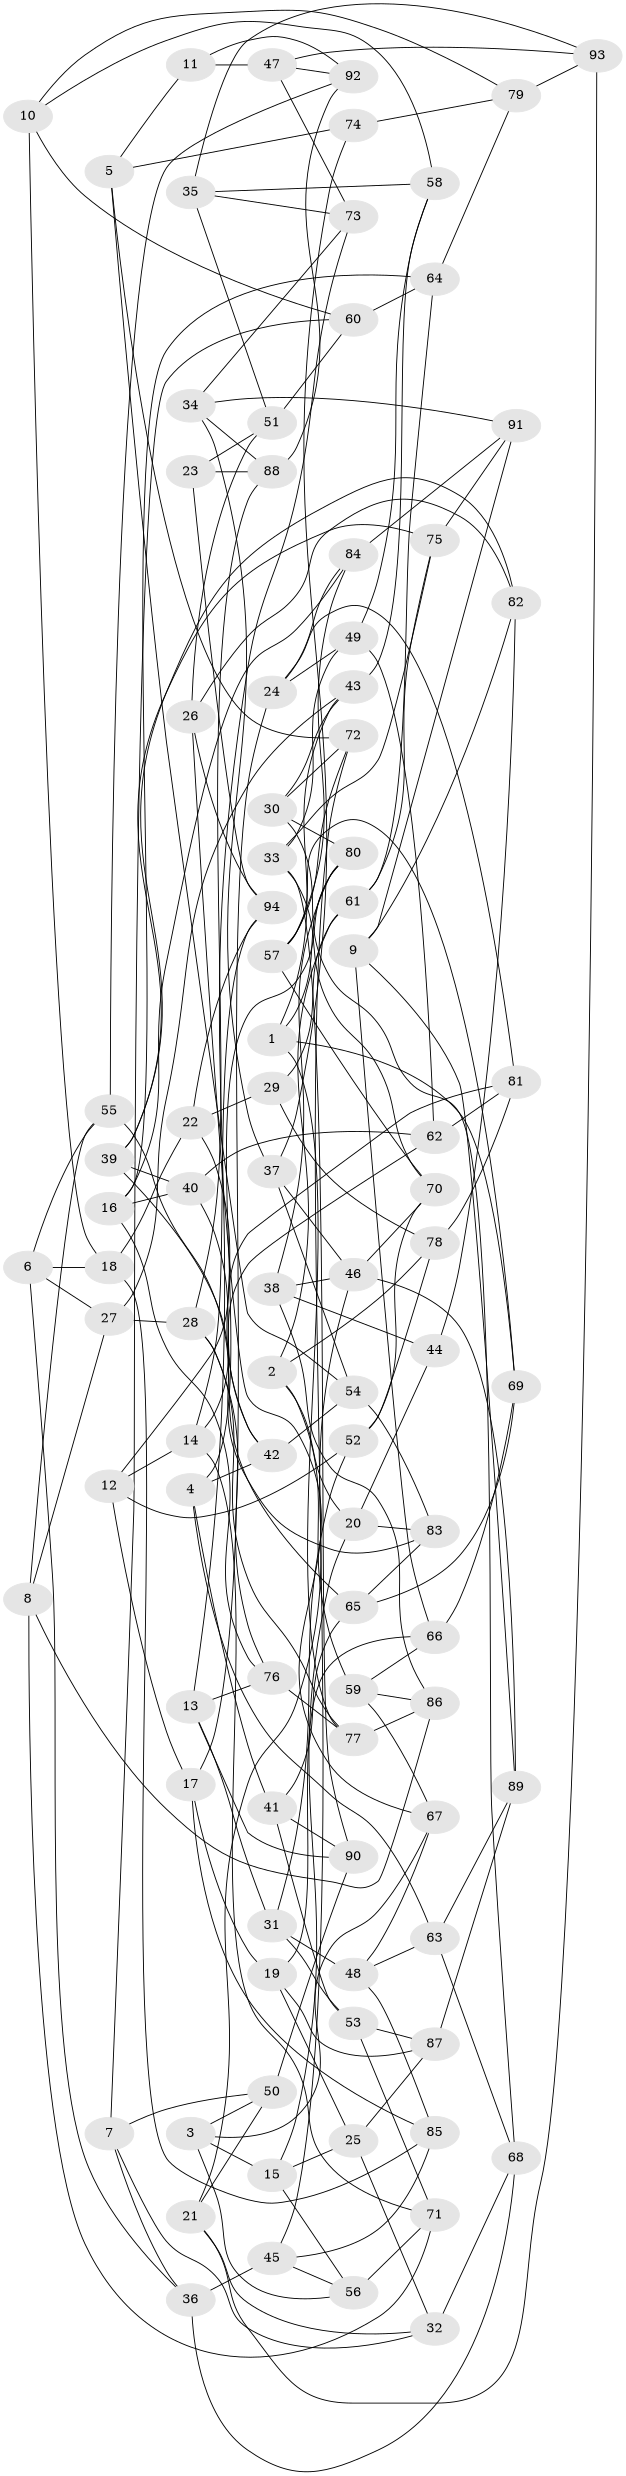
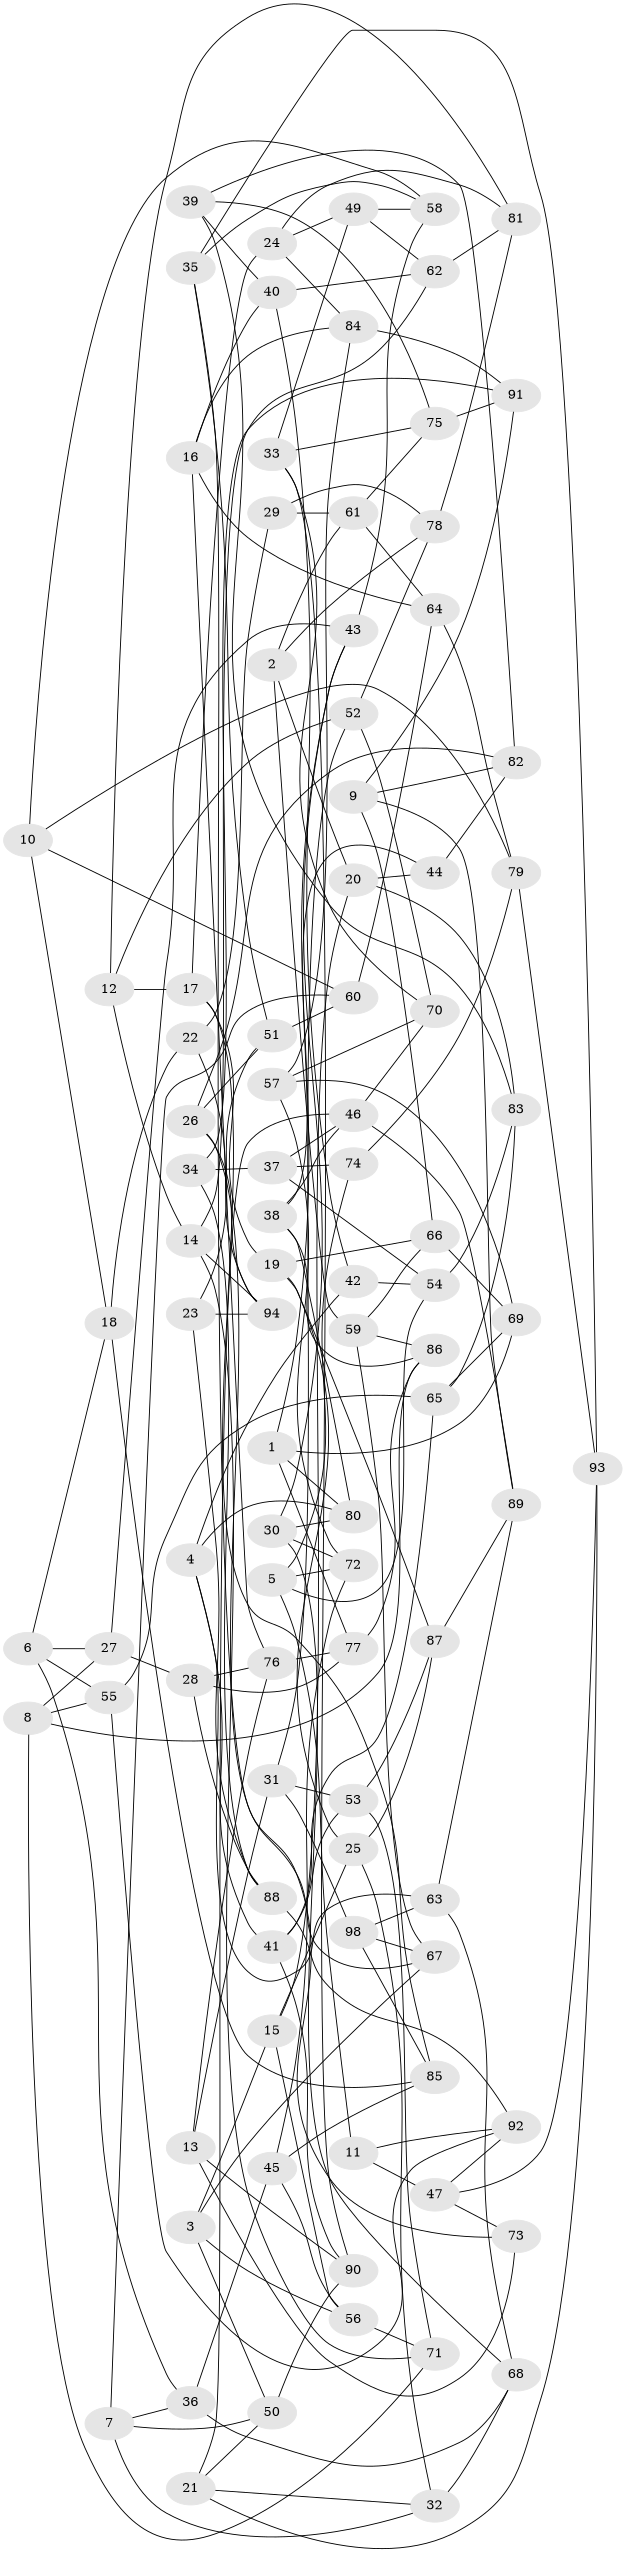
(272, 311) -> none
(228, 1290) -> none
(354, 1975) -> (354, 1933)
